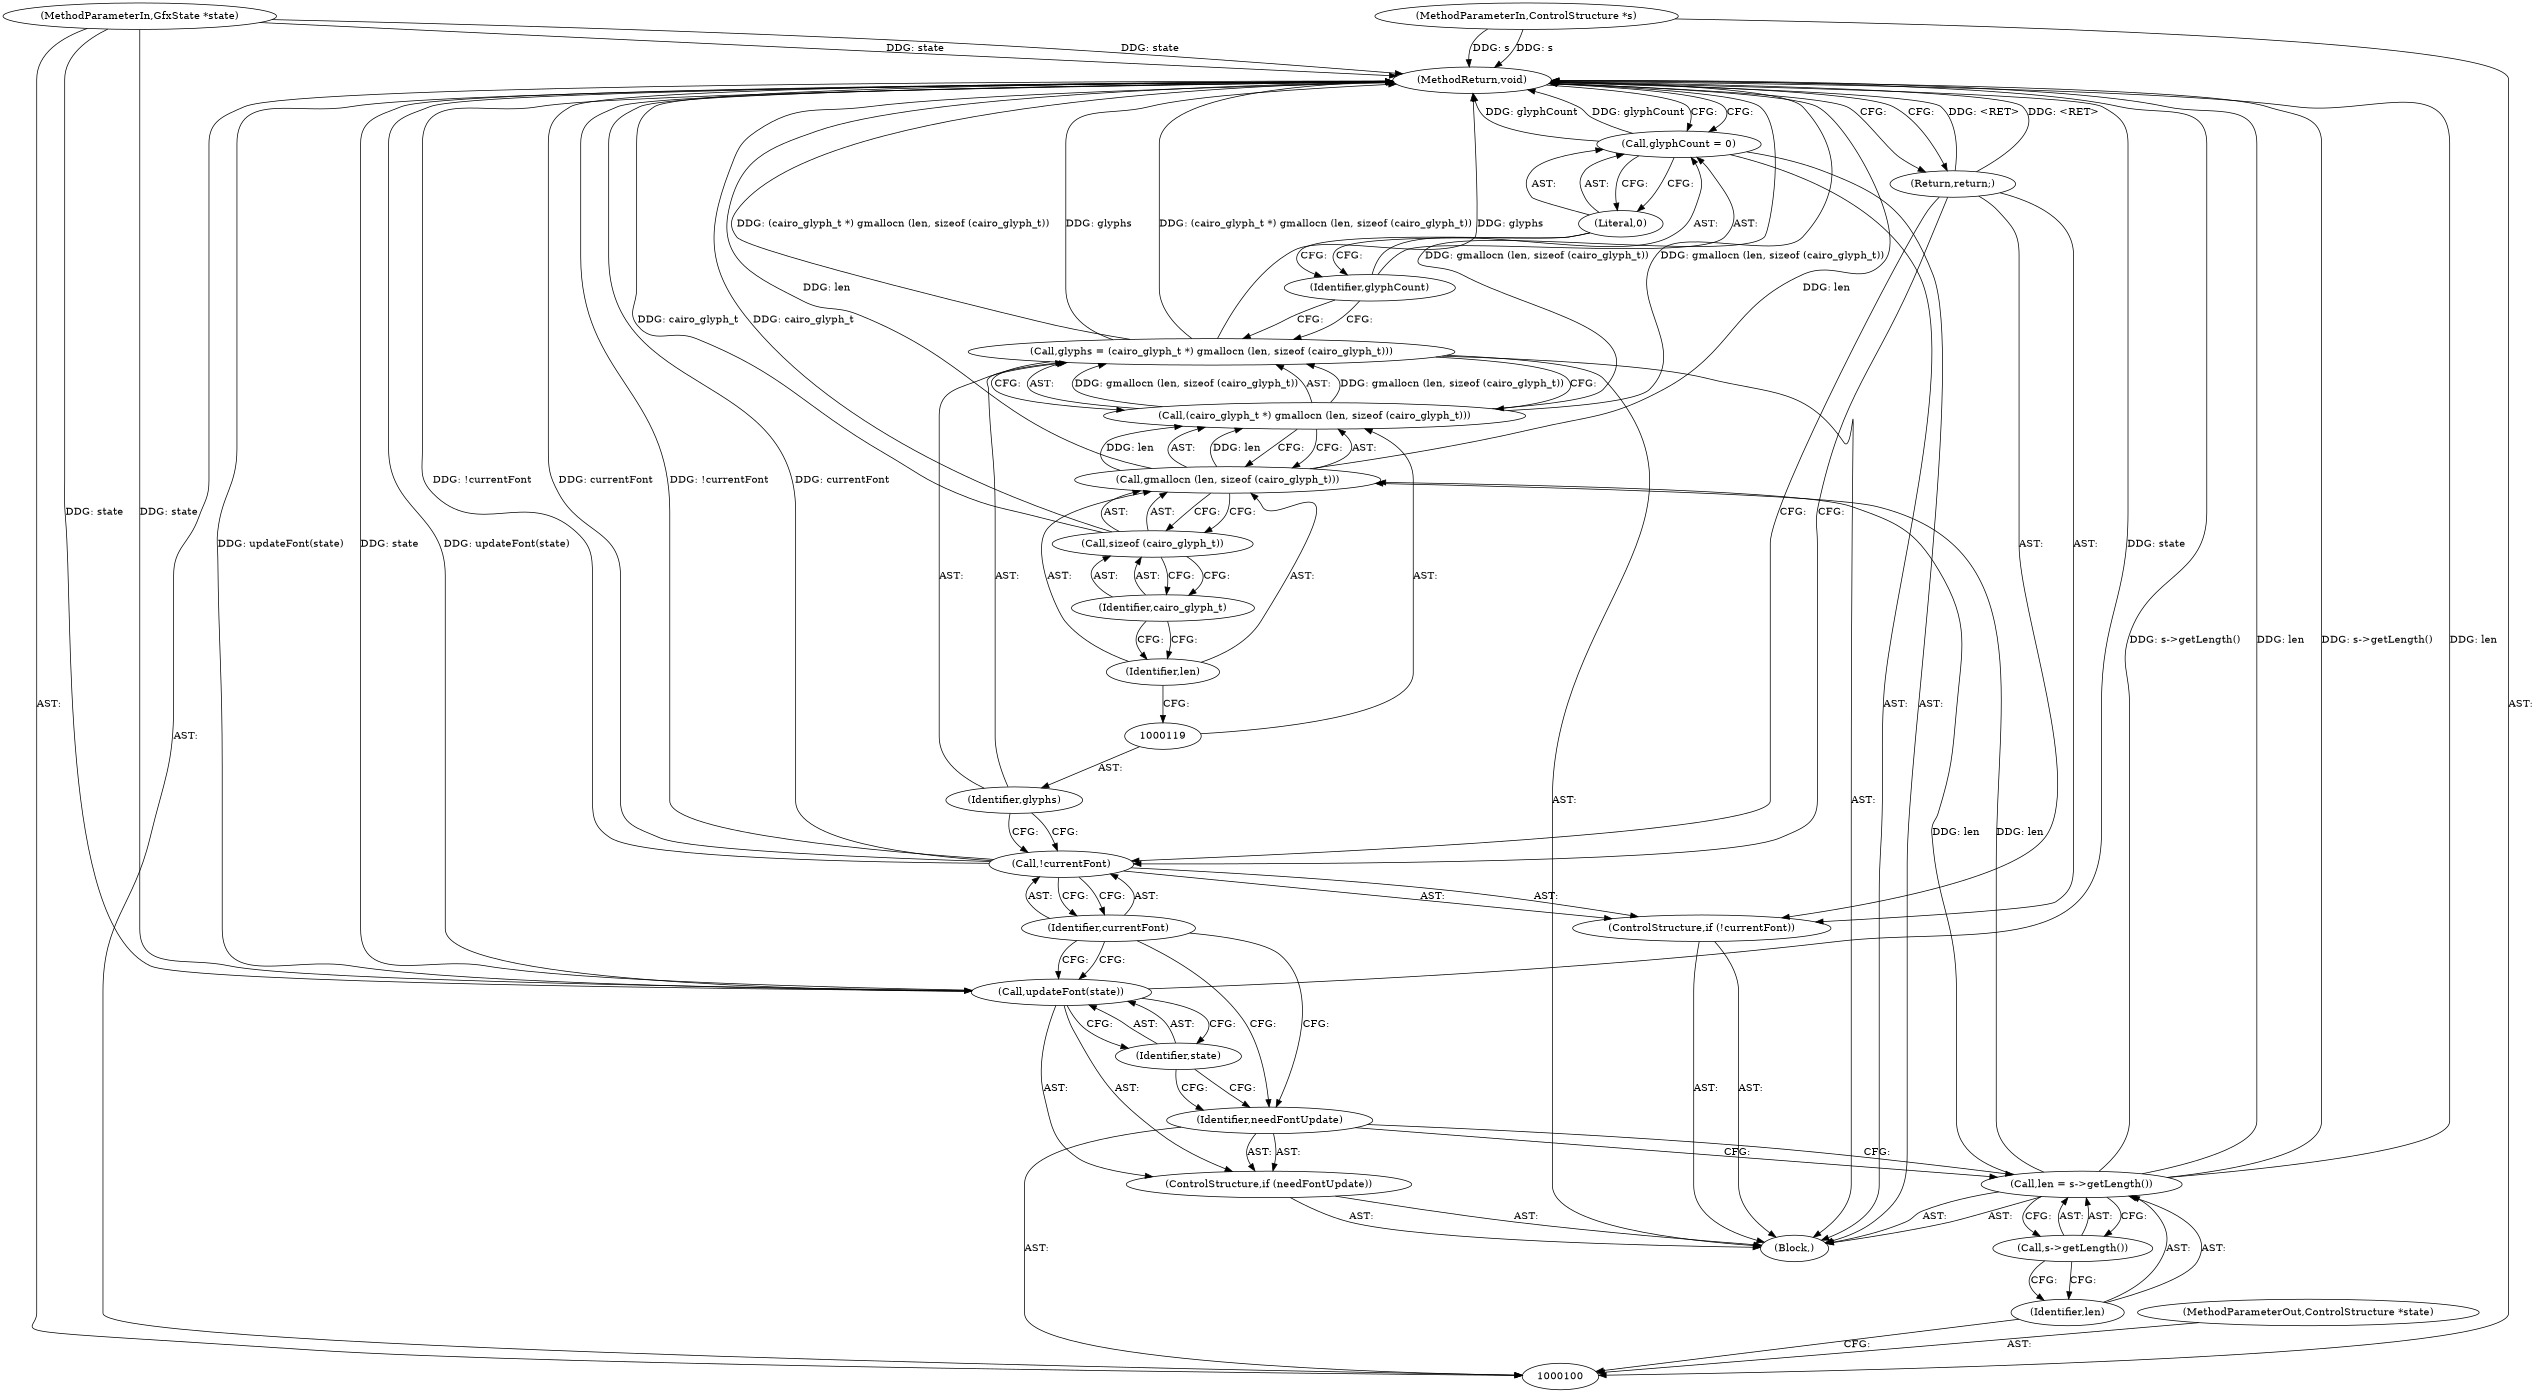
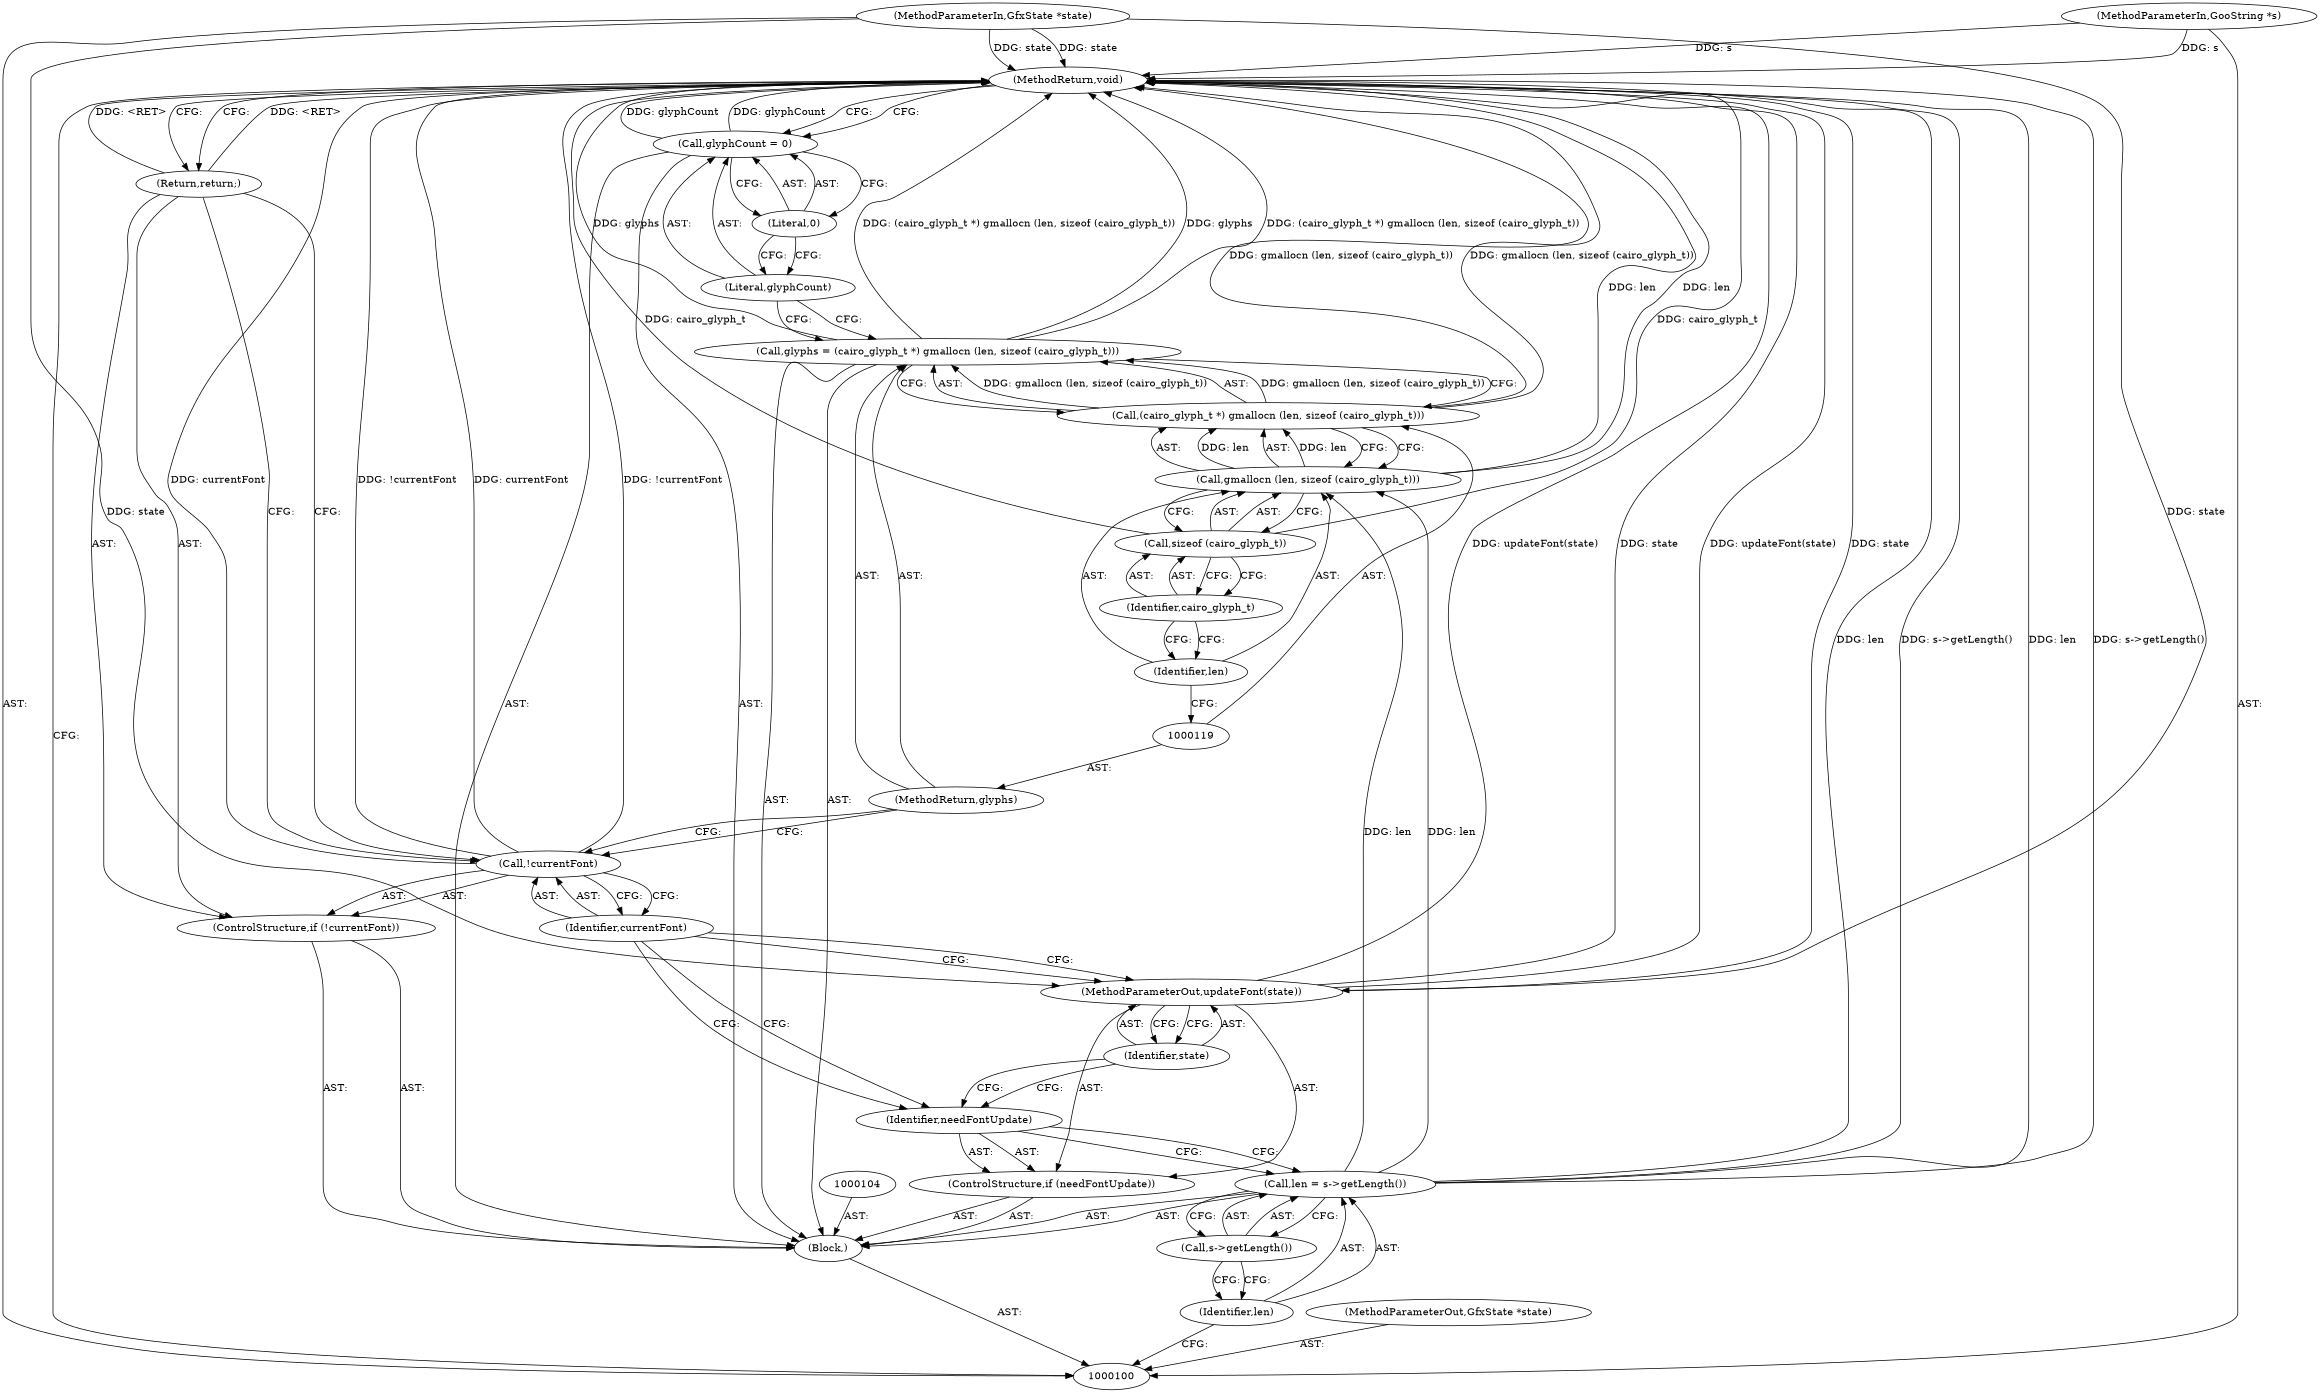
(1527, 16) -> (2189, 16)
(1370, 288) -> (778, 288)
(188, 736) -> (68, 736)
(1014, 800) -> (956, 800)
(1061, 992) -> (1192, 992)
none -> (858, 1184)
(2308, 1312) -> (1449, 1312)
(1113, 1348) -> (966, 1311)
